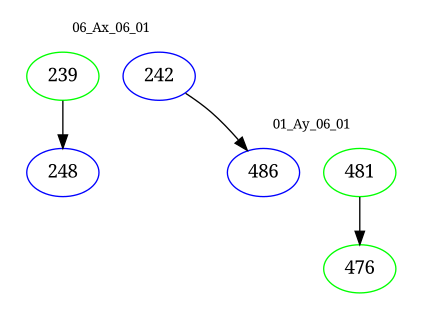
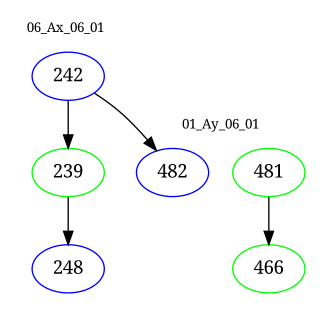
none -> (68, 118)
(263, 173) -> (173, 173)
(360, 269) -> (269, 269)
